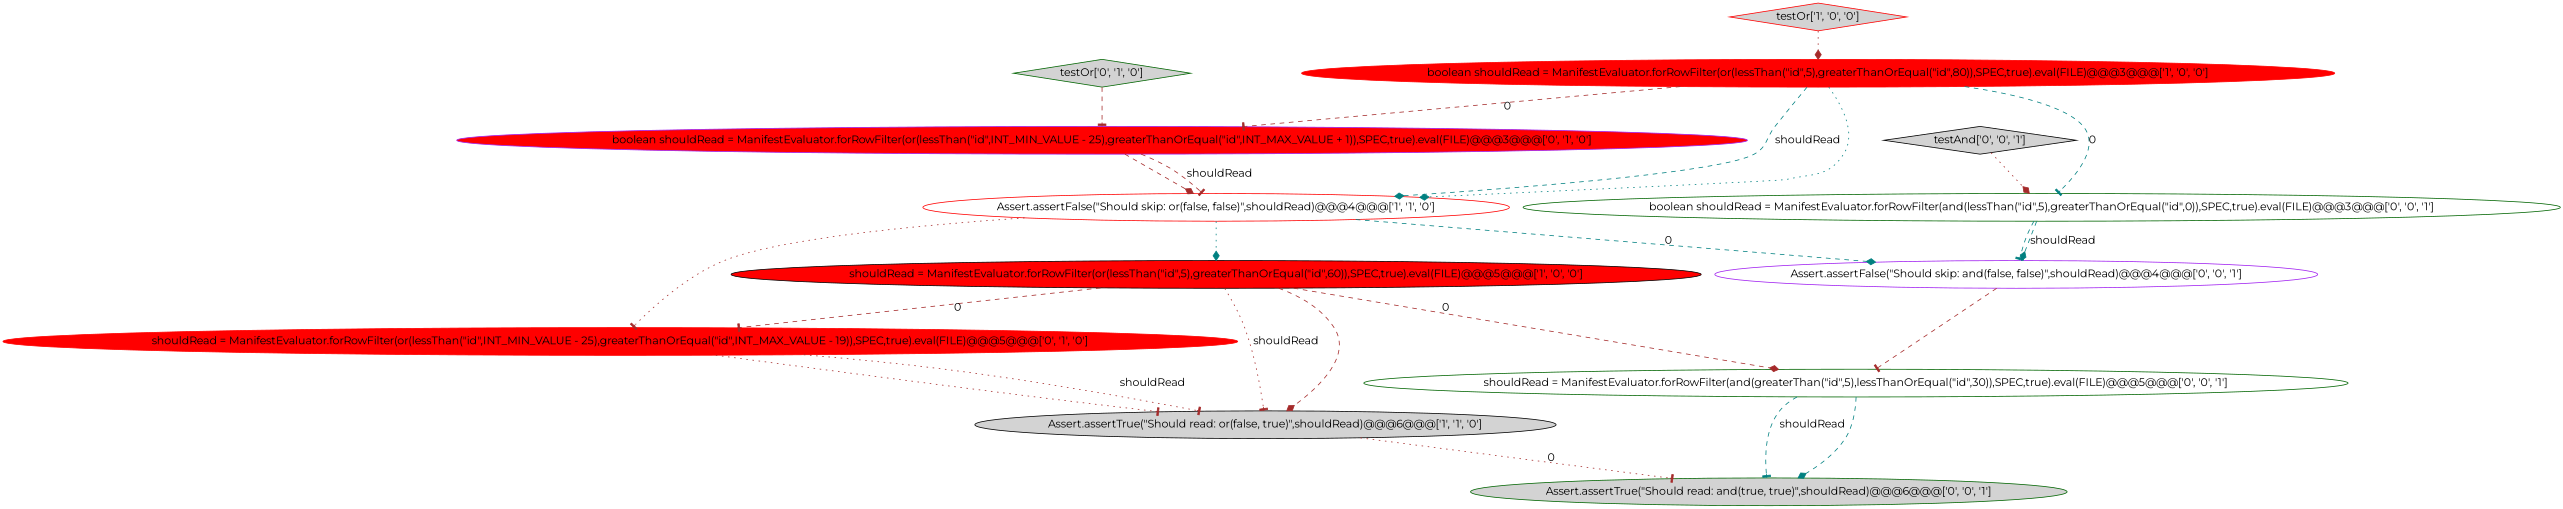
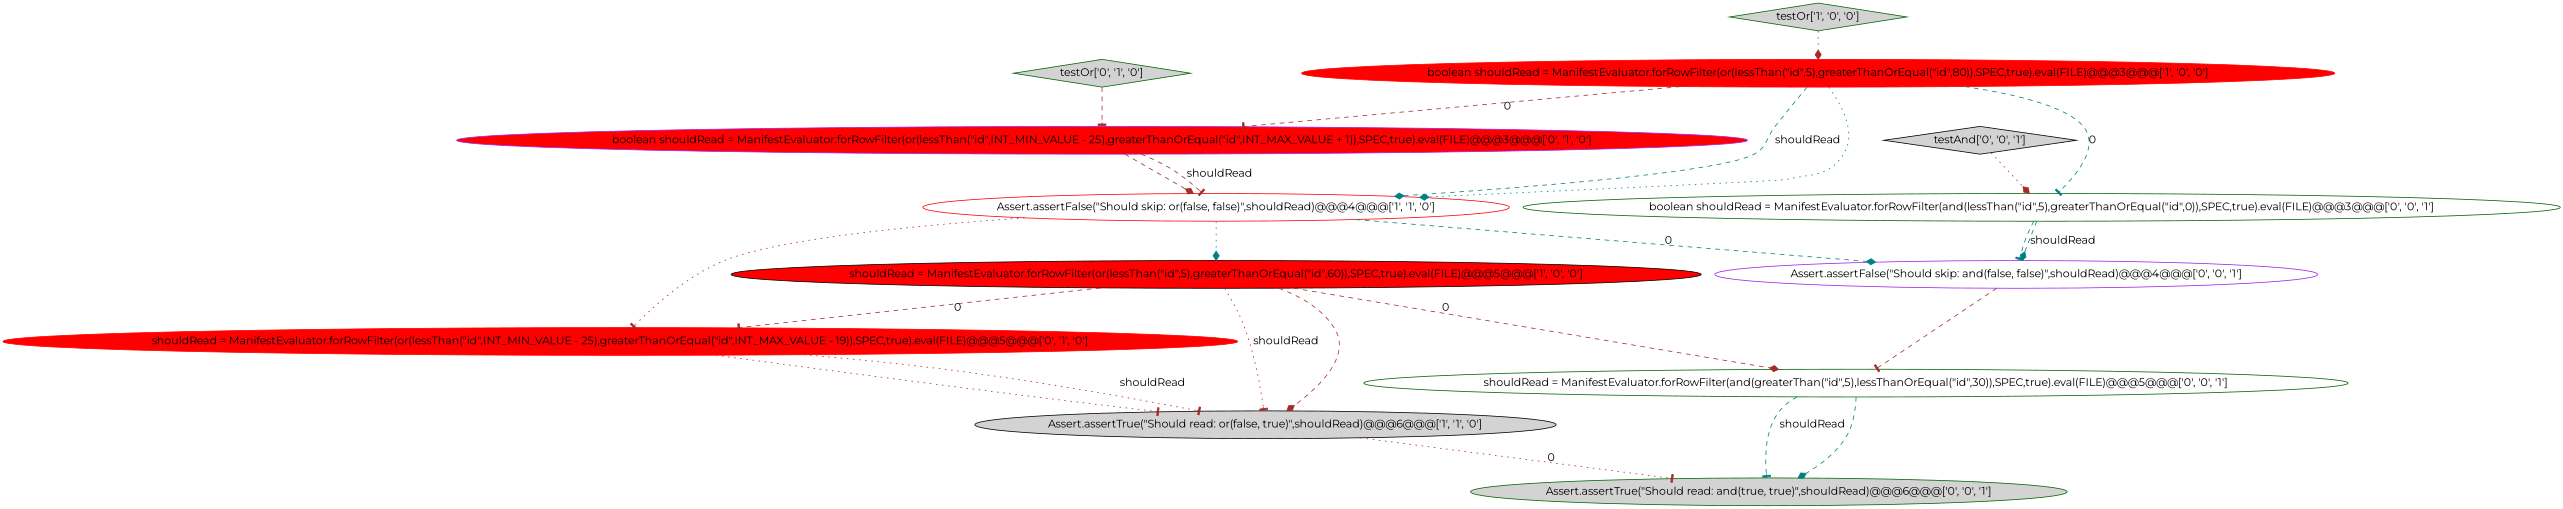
(1818, 17) -> (1818, 17)
